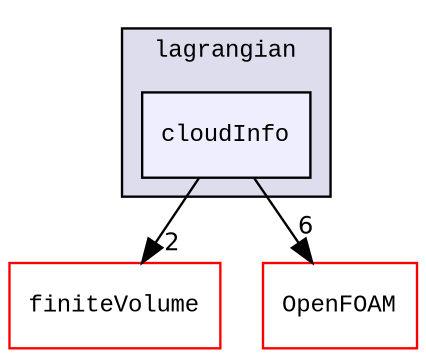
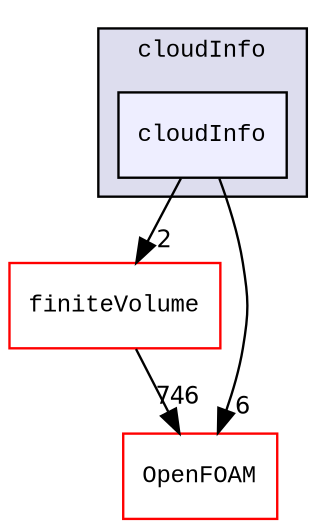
(226, 51) -> (203, 51)
none -> (152, 380)
